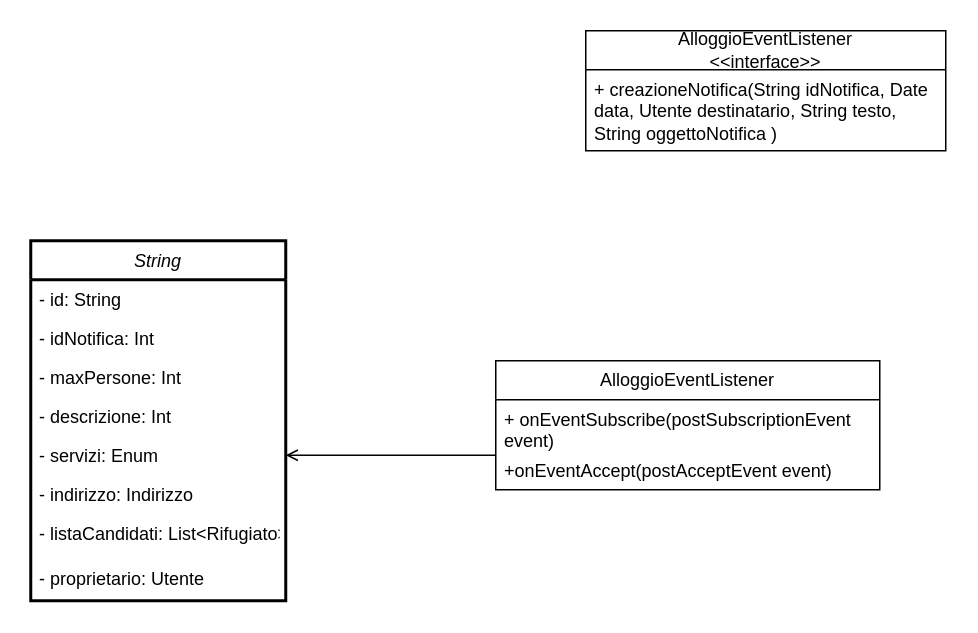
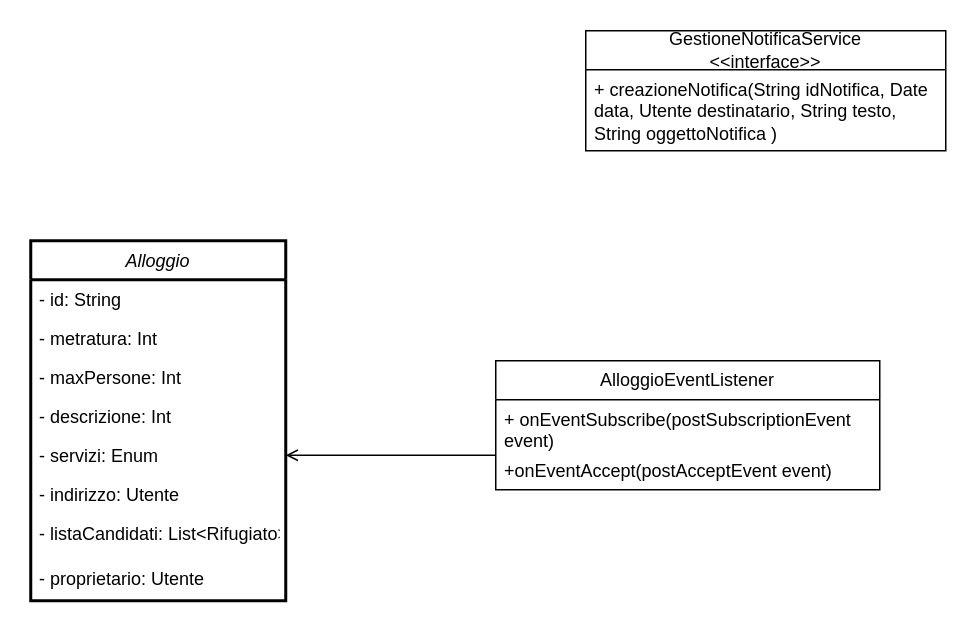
(766, 50) -> (766, 50)
(158, 261) -> (158, 261)
(111, 339) -> (113, 339)
(131, 495) -> (121, 495)
